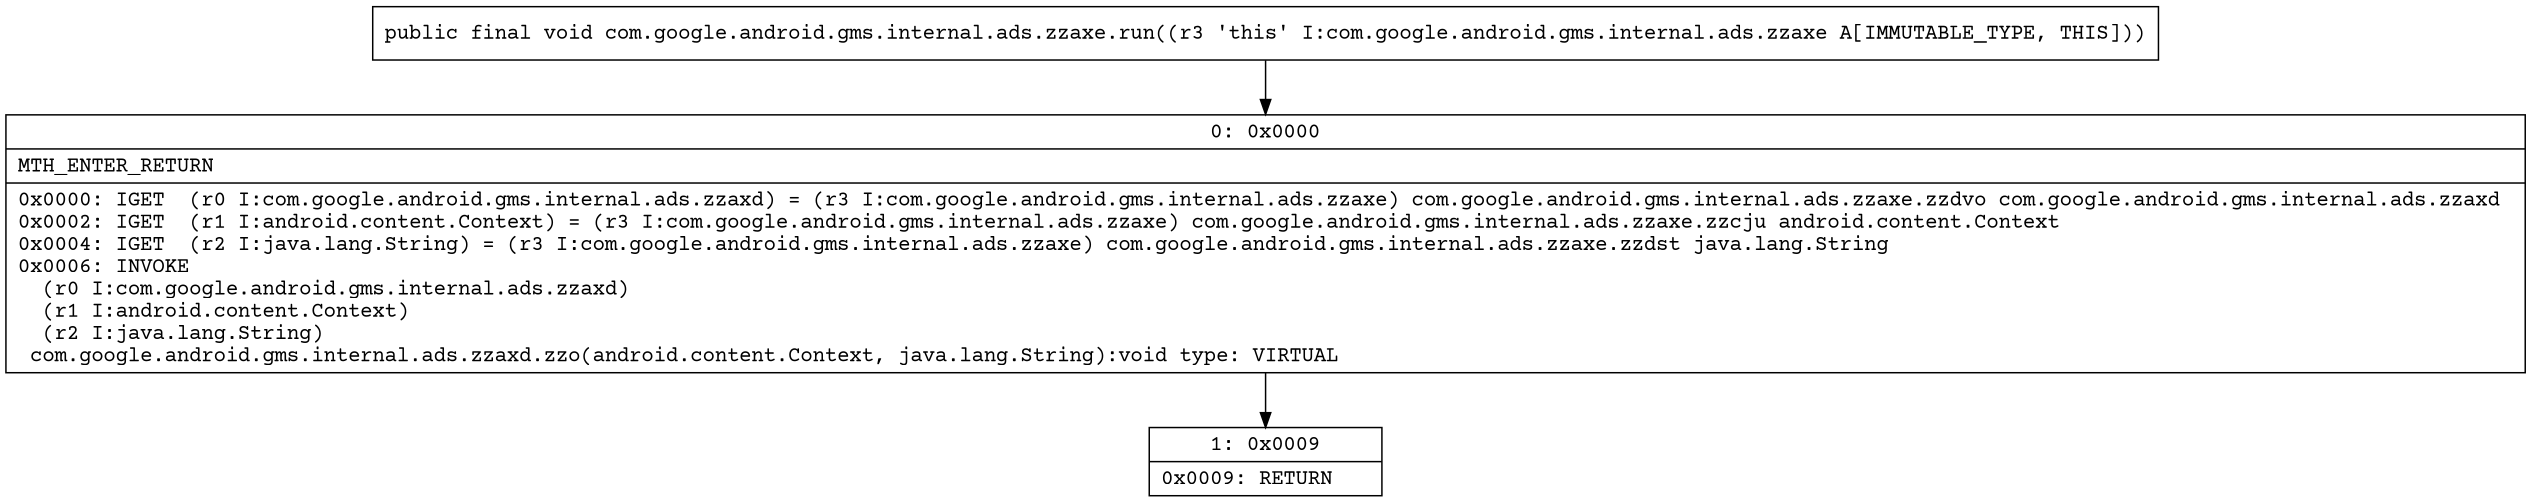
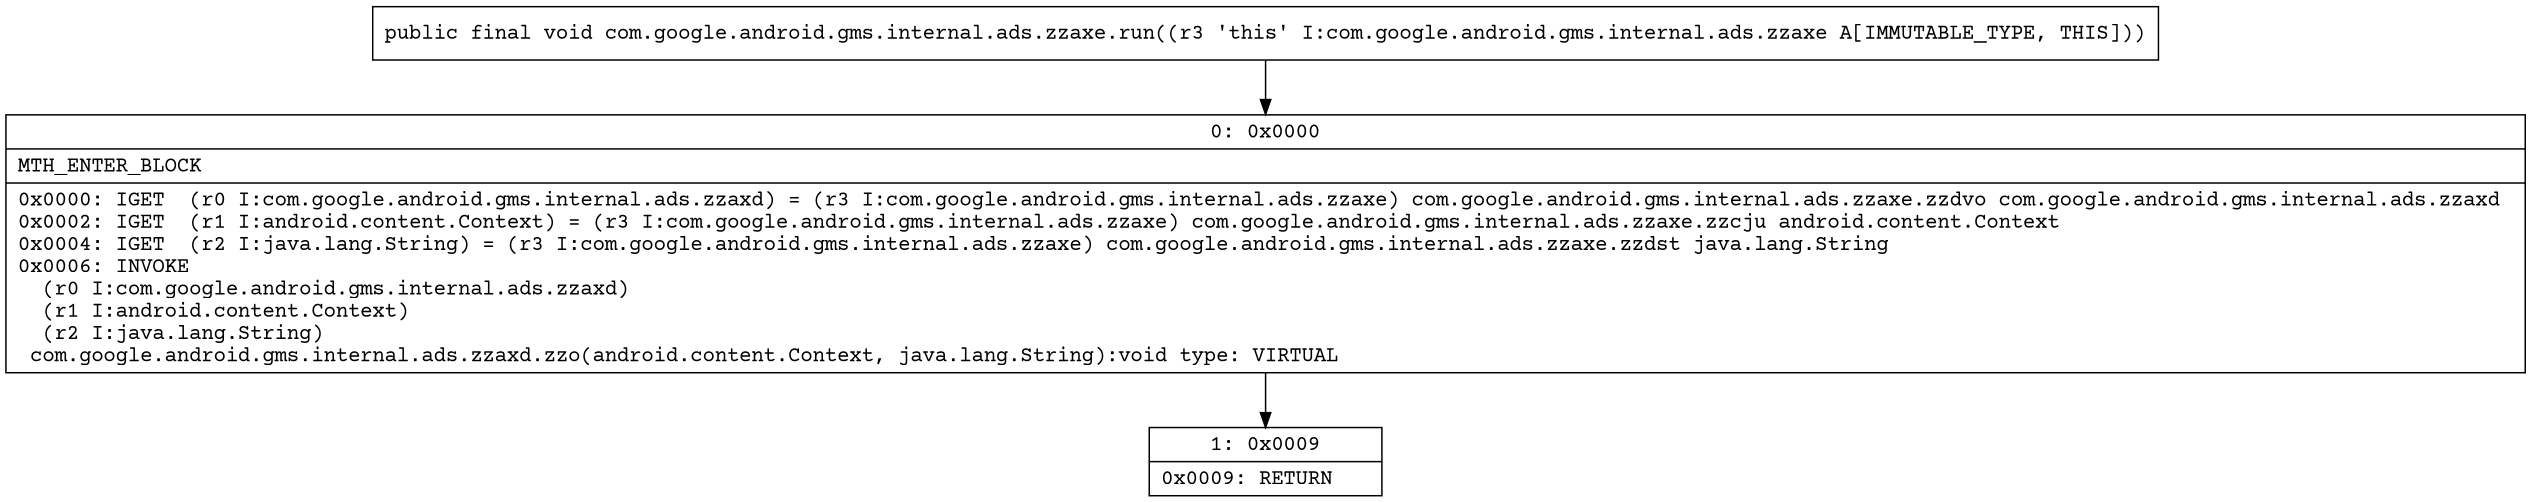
(116, 165) -> (110, 165)
